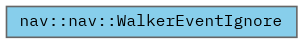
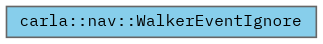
(152, 22) -> (161, 22)
